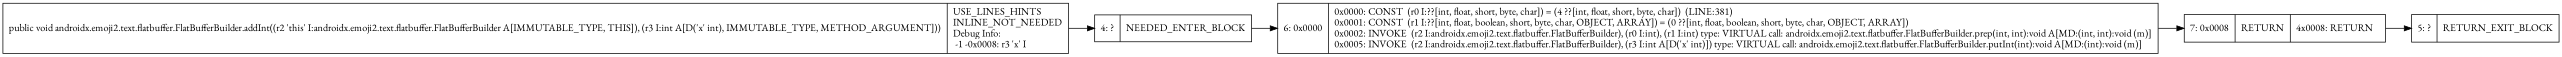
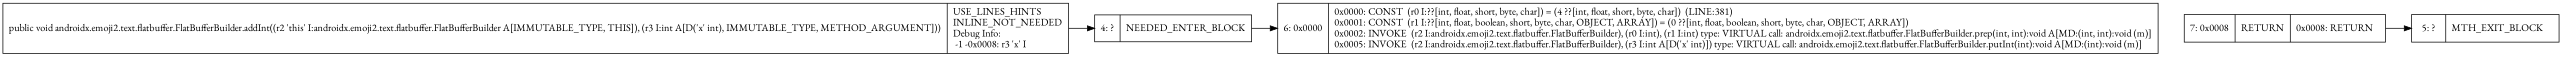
(2167, 28) -> none
(2338, 28) -> (2338, 28)
(2498, 28) -> (2498, 28)
